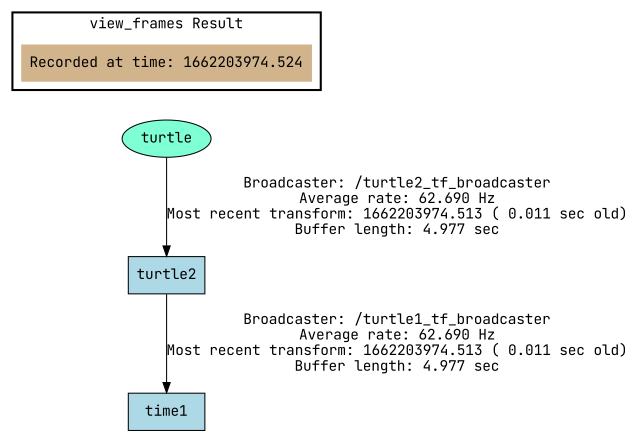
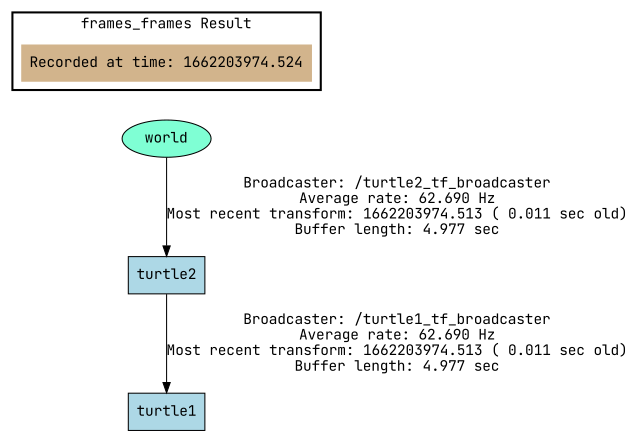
(167, 24) -> (167, 24)
(167, 139) -> (167, 139)
(167, 412) -> (167, 412)
